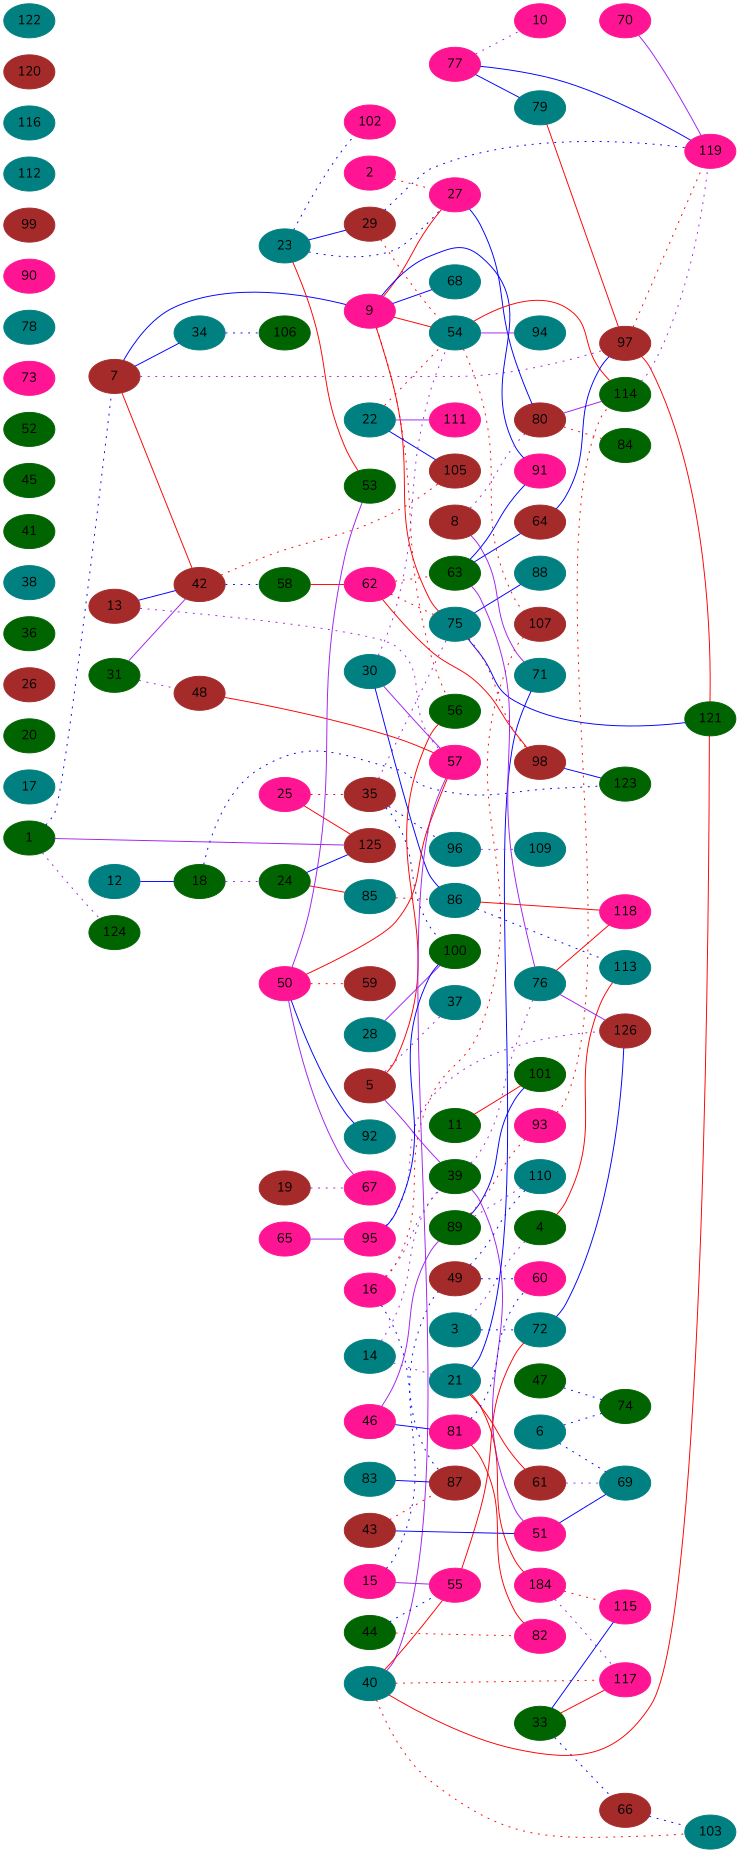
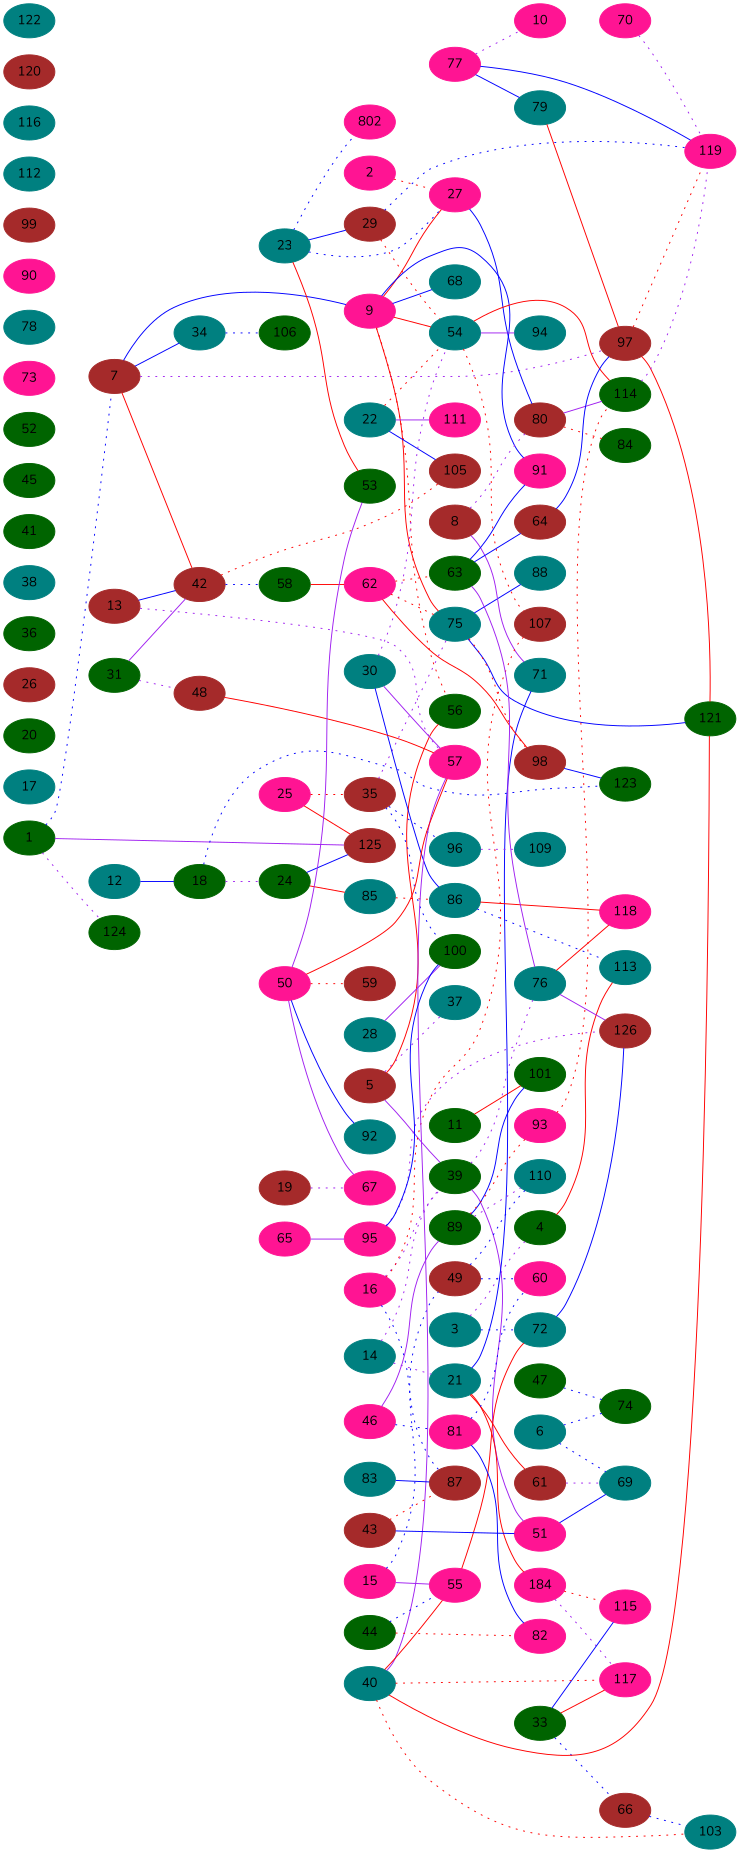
(672, 84) -> (672, 84)
(370, 122) -> (370, 122)
(406, 1426) -> (406, 1426)
(498, 1544) -> (498, 1544)
